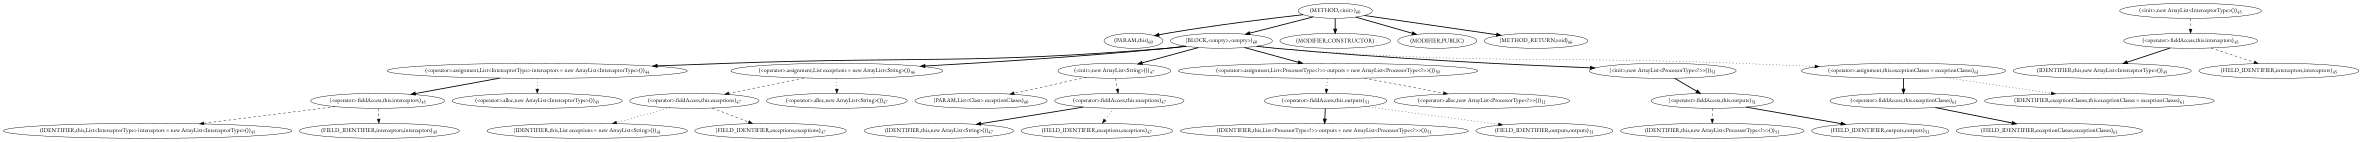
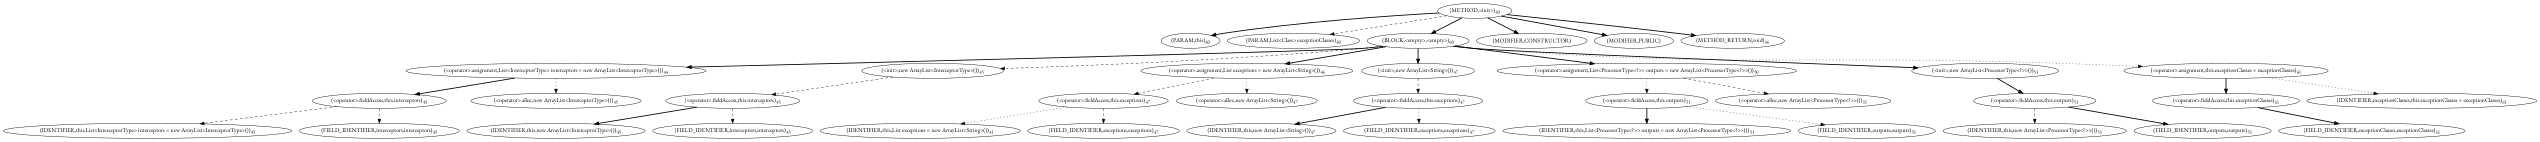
none -> (1194, 60)
(1050, 85) -> (1390, 25)
